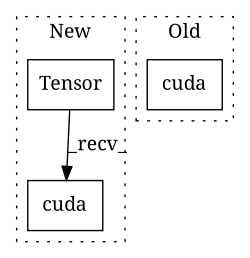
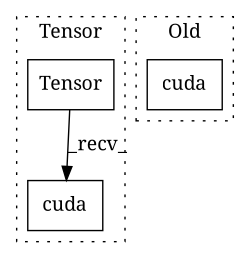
(71, 33) -> (71, 33)
